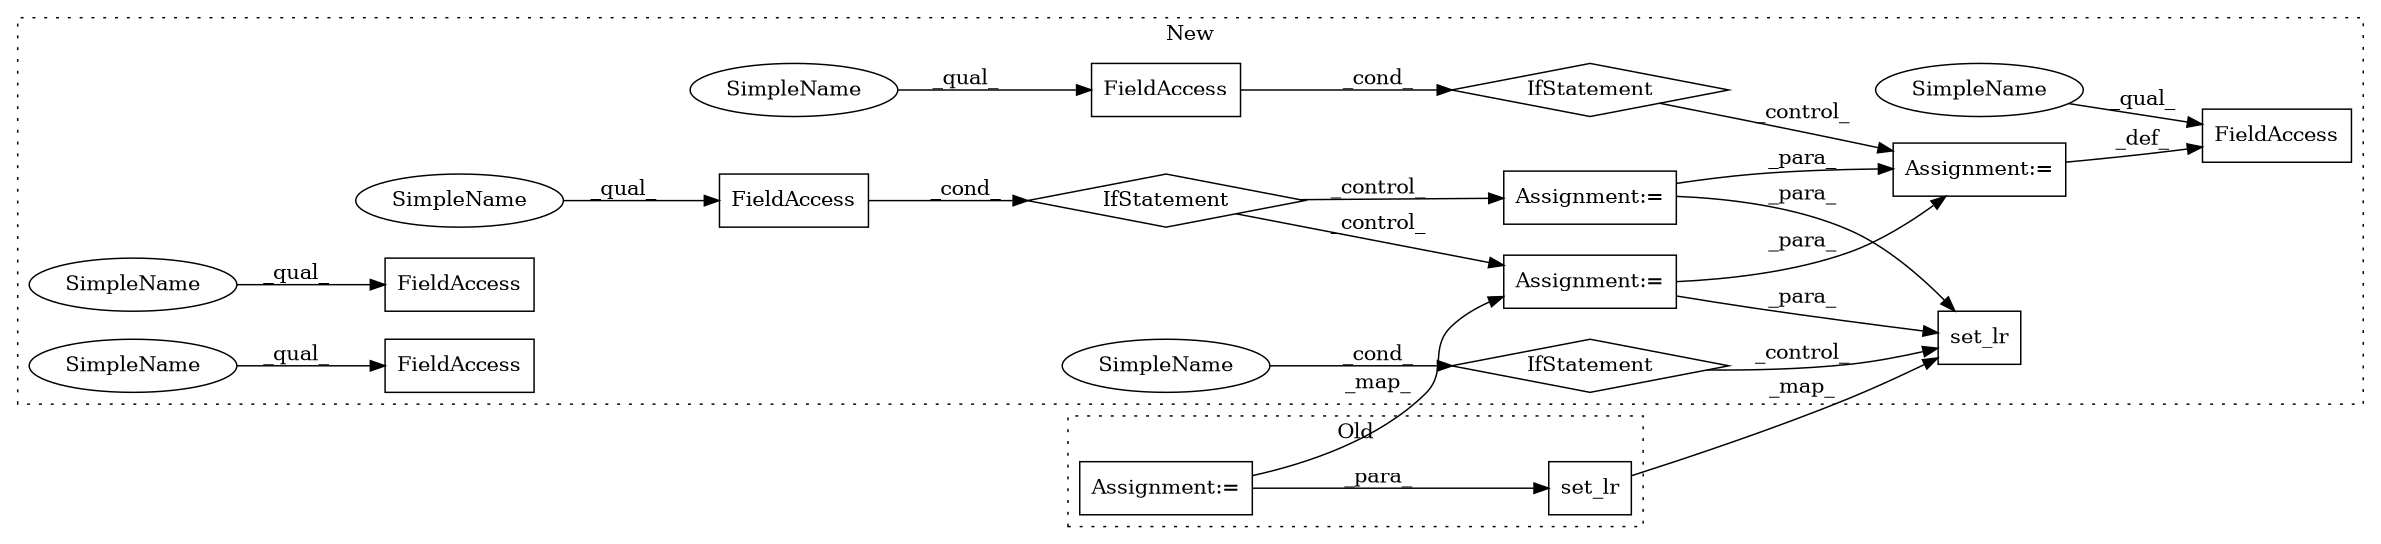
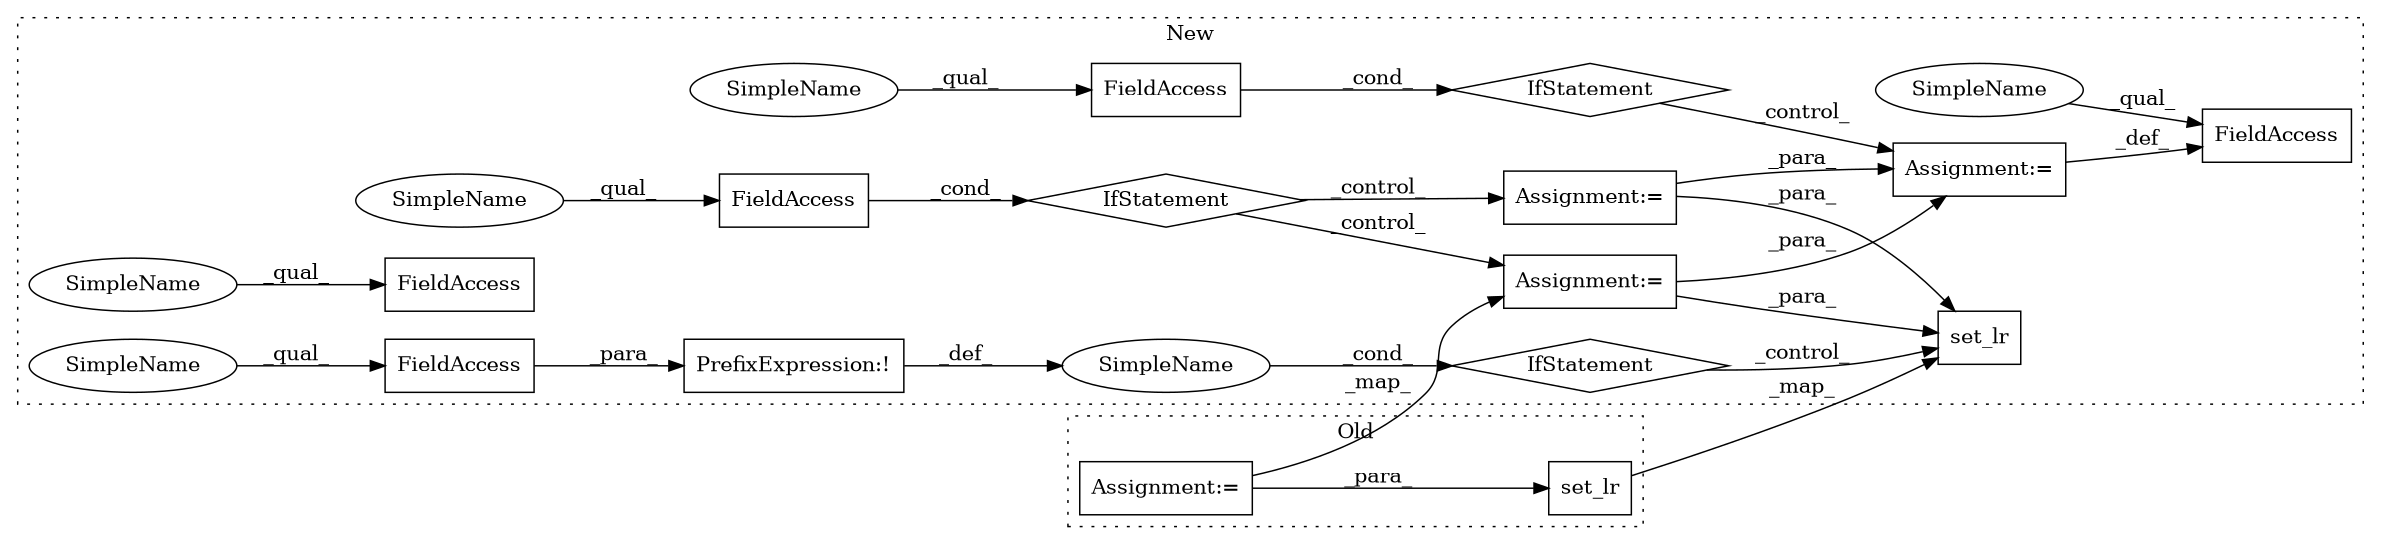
none -> (794, 366)
